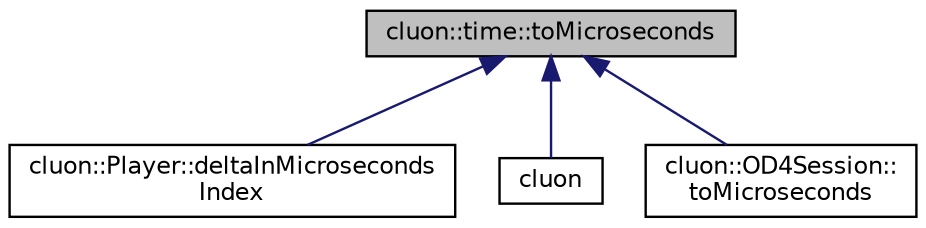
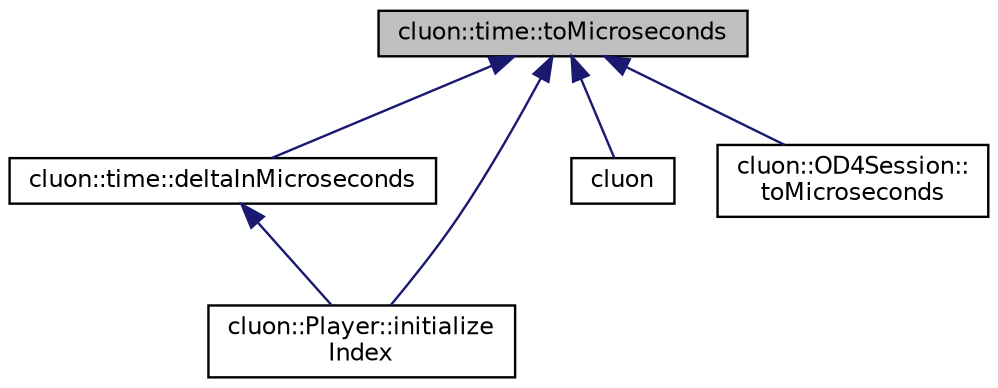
none -> (223, 181)
(232, 181) -> (362, 341)
